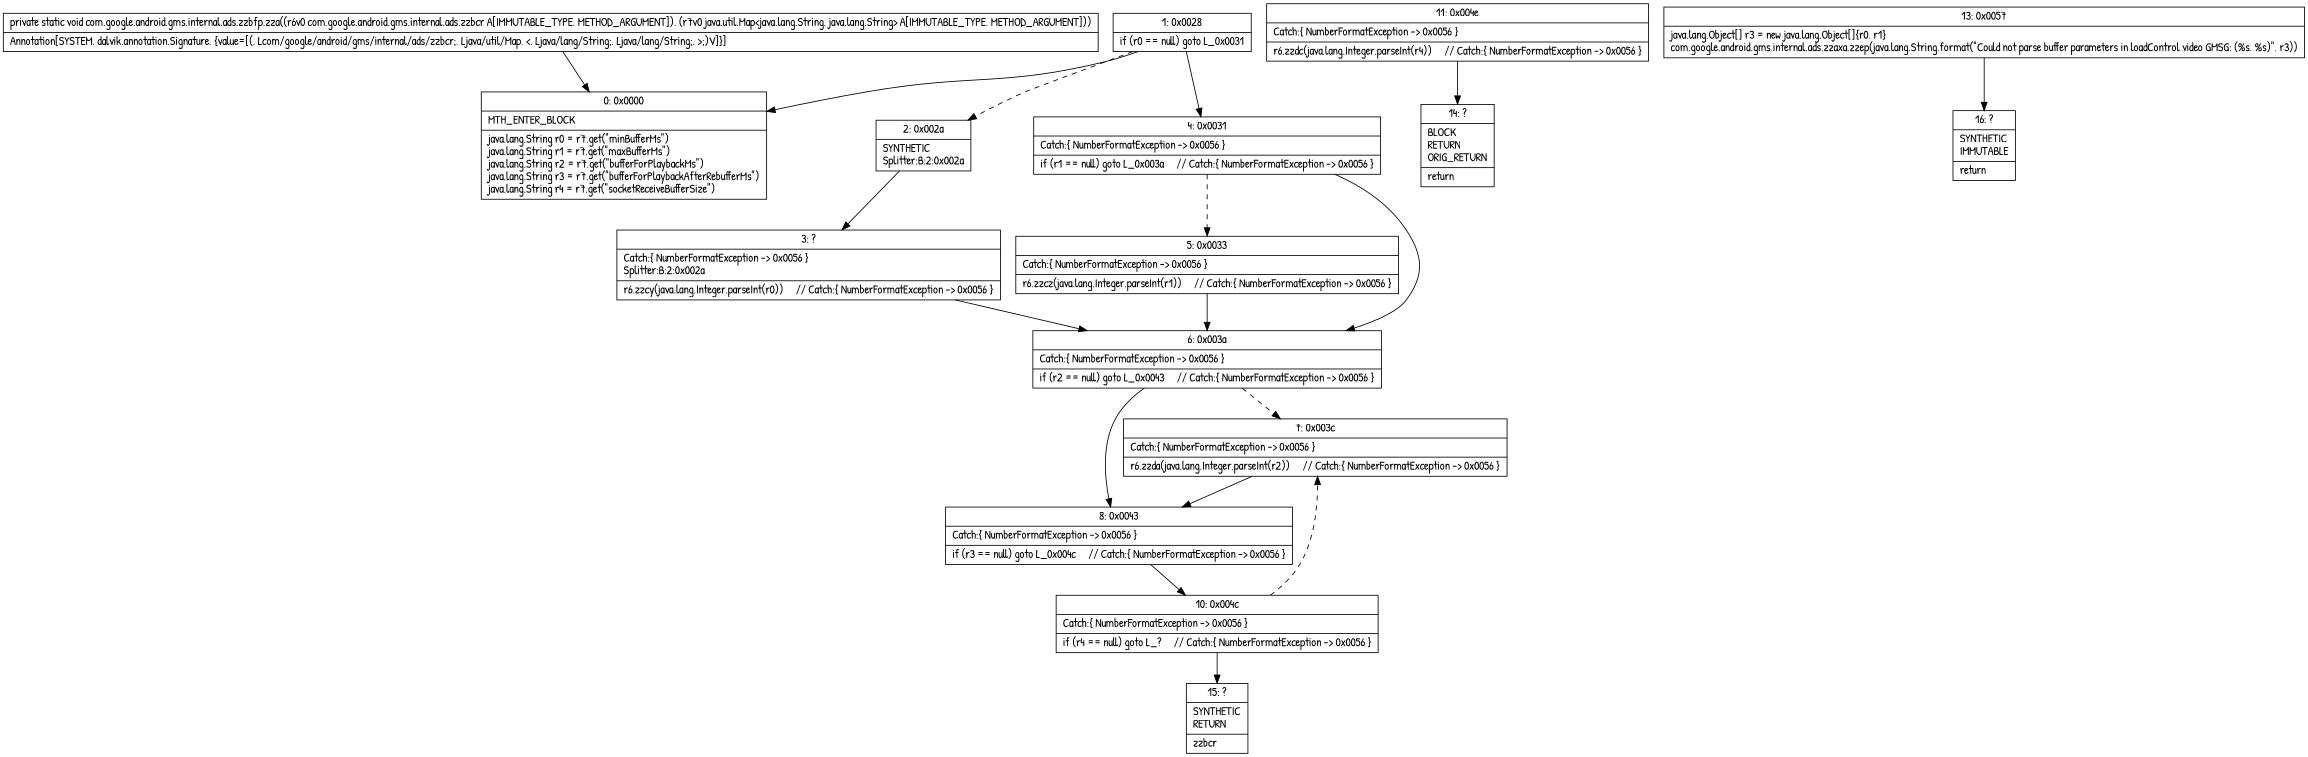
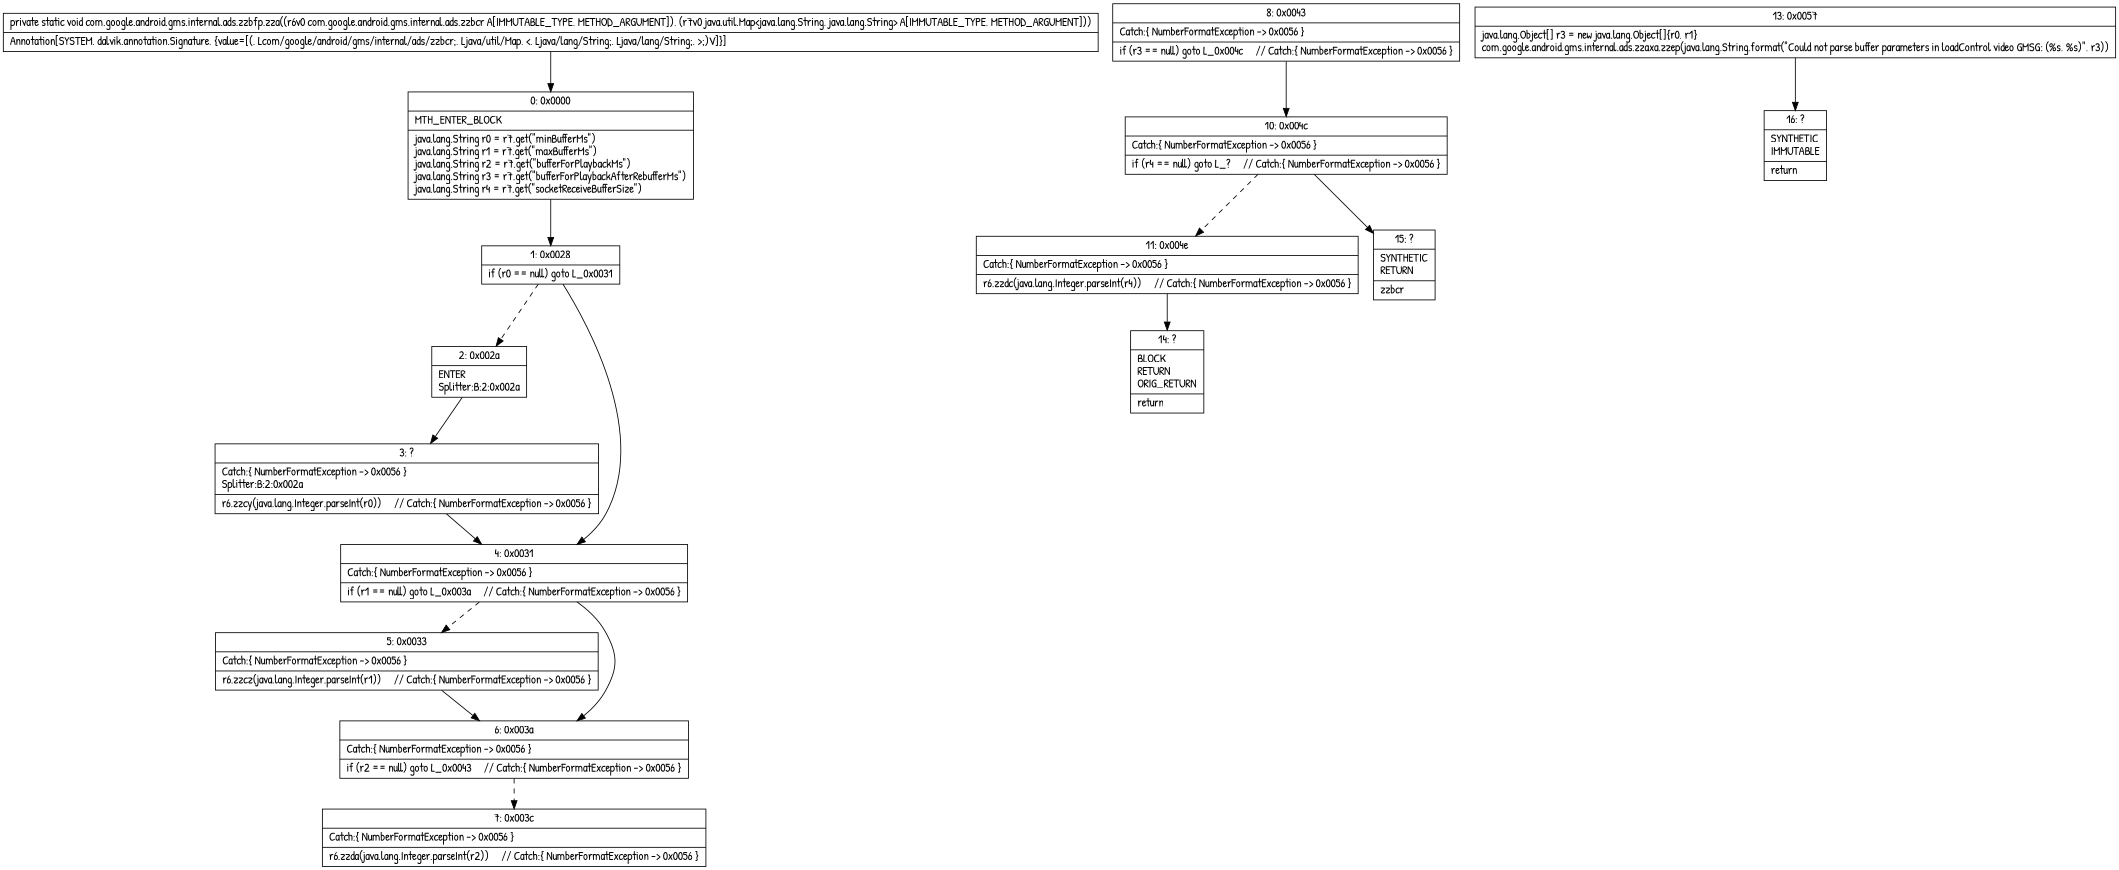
(957, 81) -> (551, 218)
(907, 149) -> (452, 375)
(1017, 314) -> (461, 526)
(1109, 437) -> none
(1221, 490) -> none
(1308, 547) -> (1230, 202)
